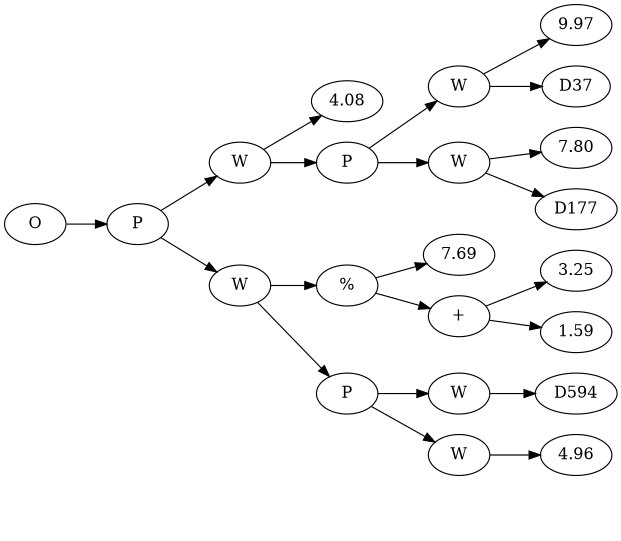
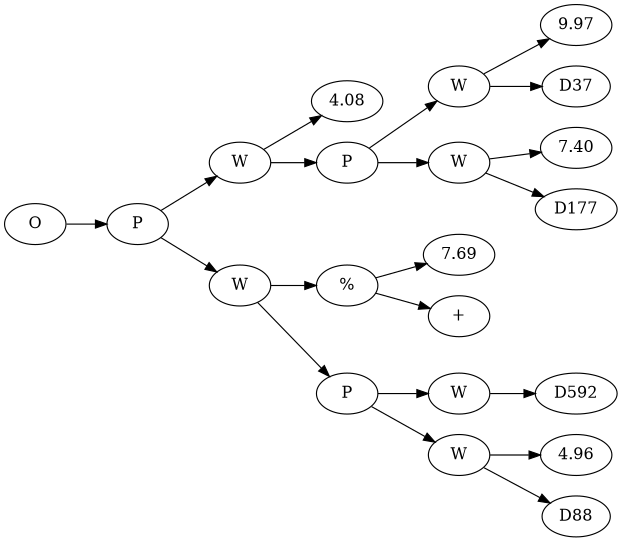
(576, 148) -> (576, 148)
(576, 271) -> none
(576, 332) -> none
(576, 394) -> (576, 394)
none -> (576, 516)
